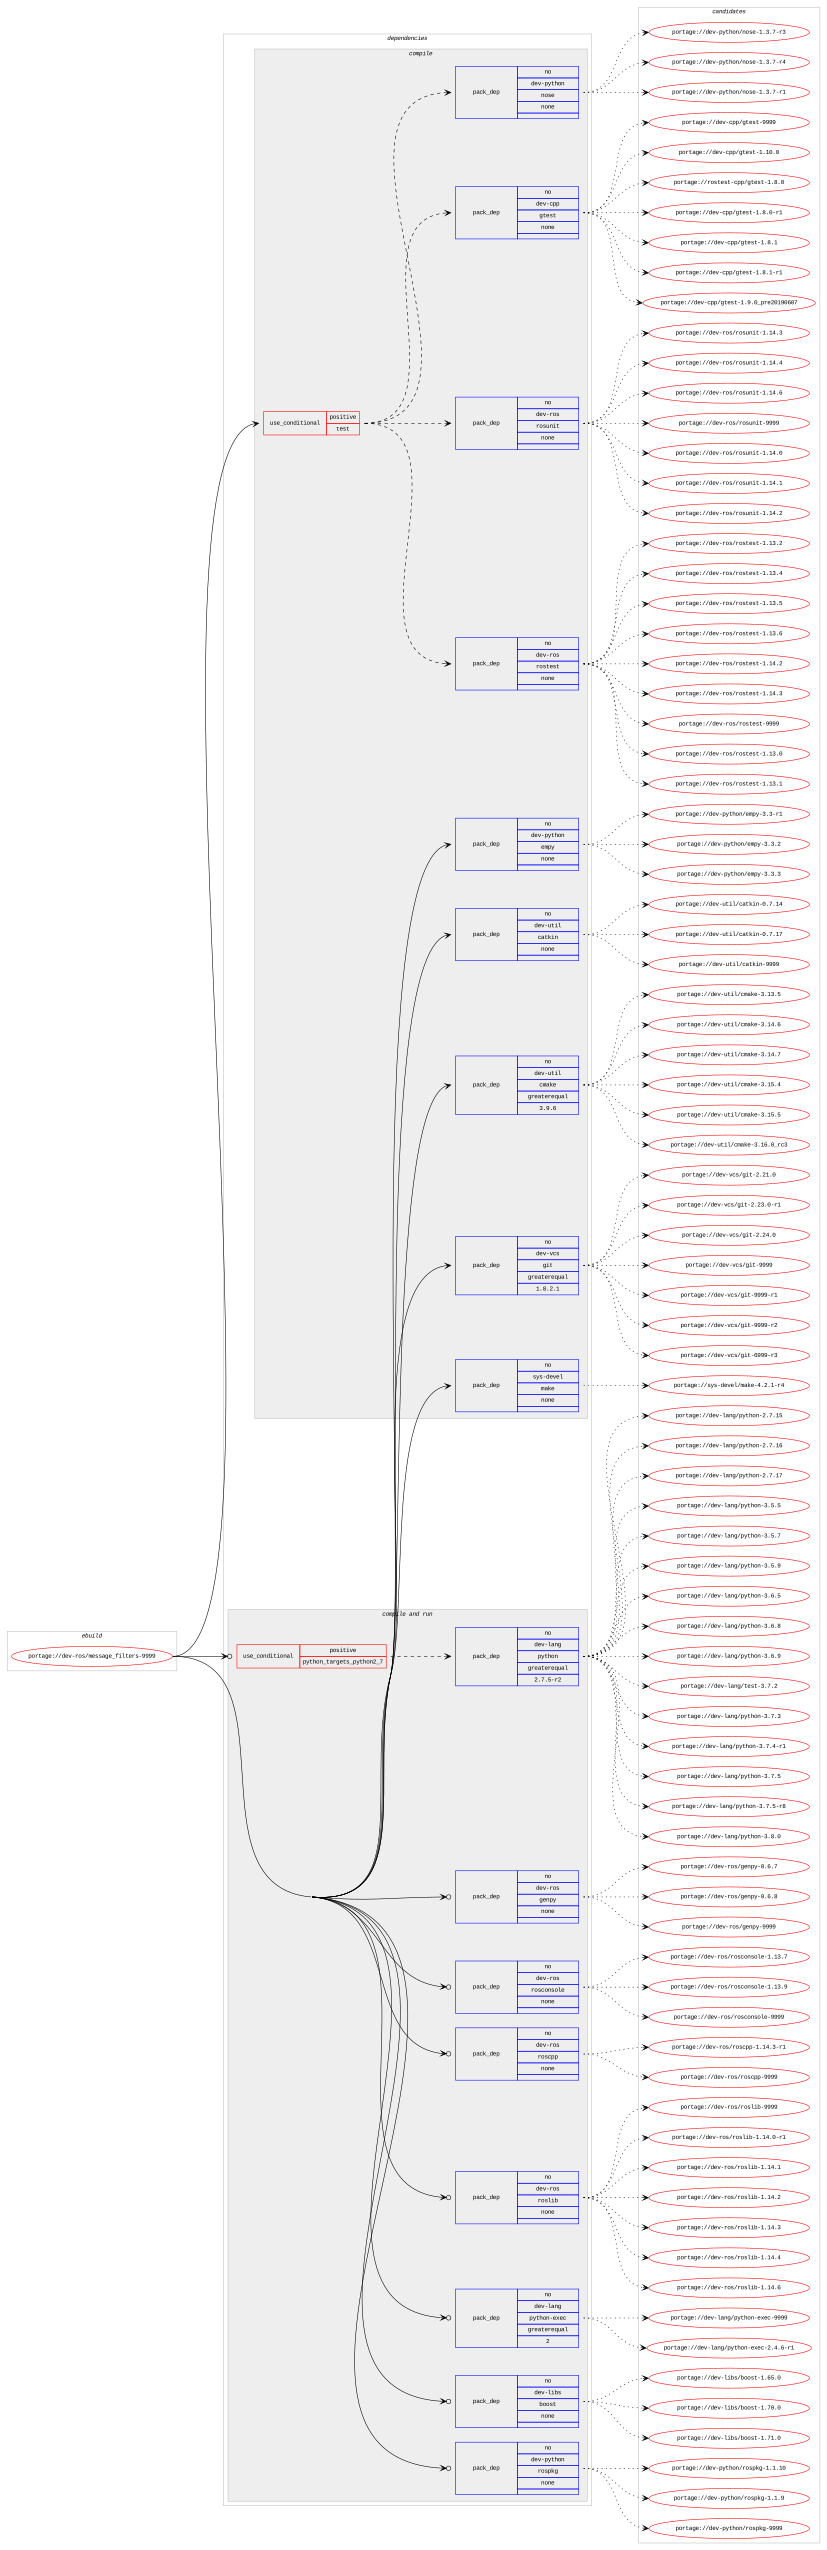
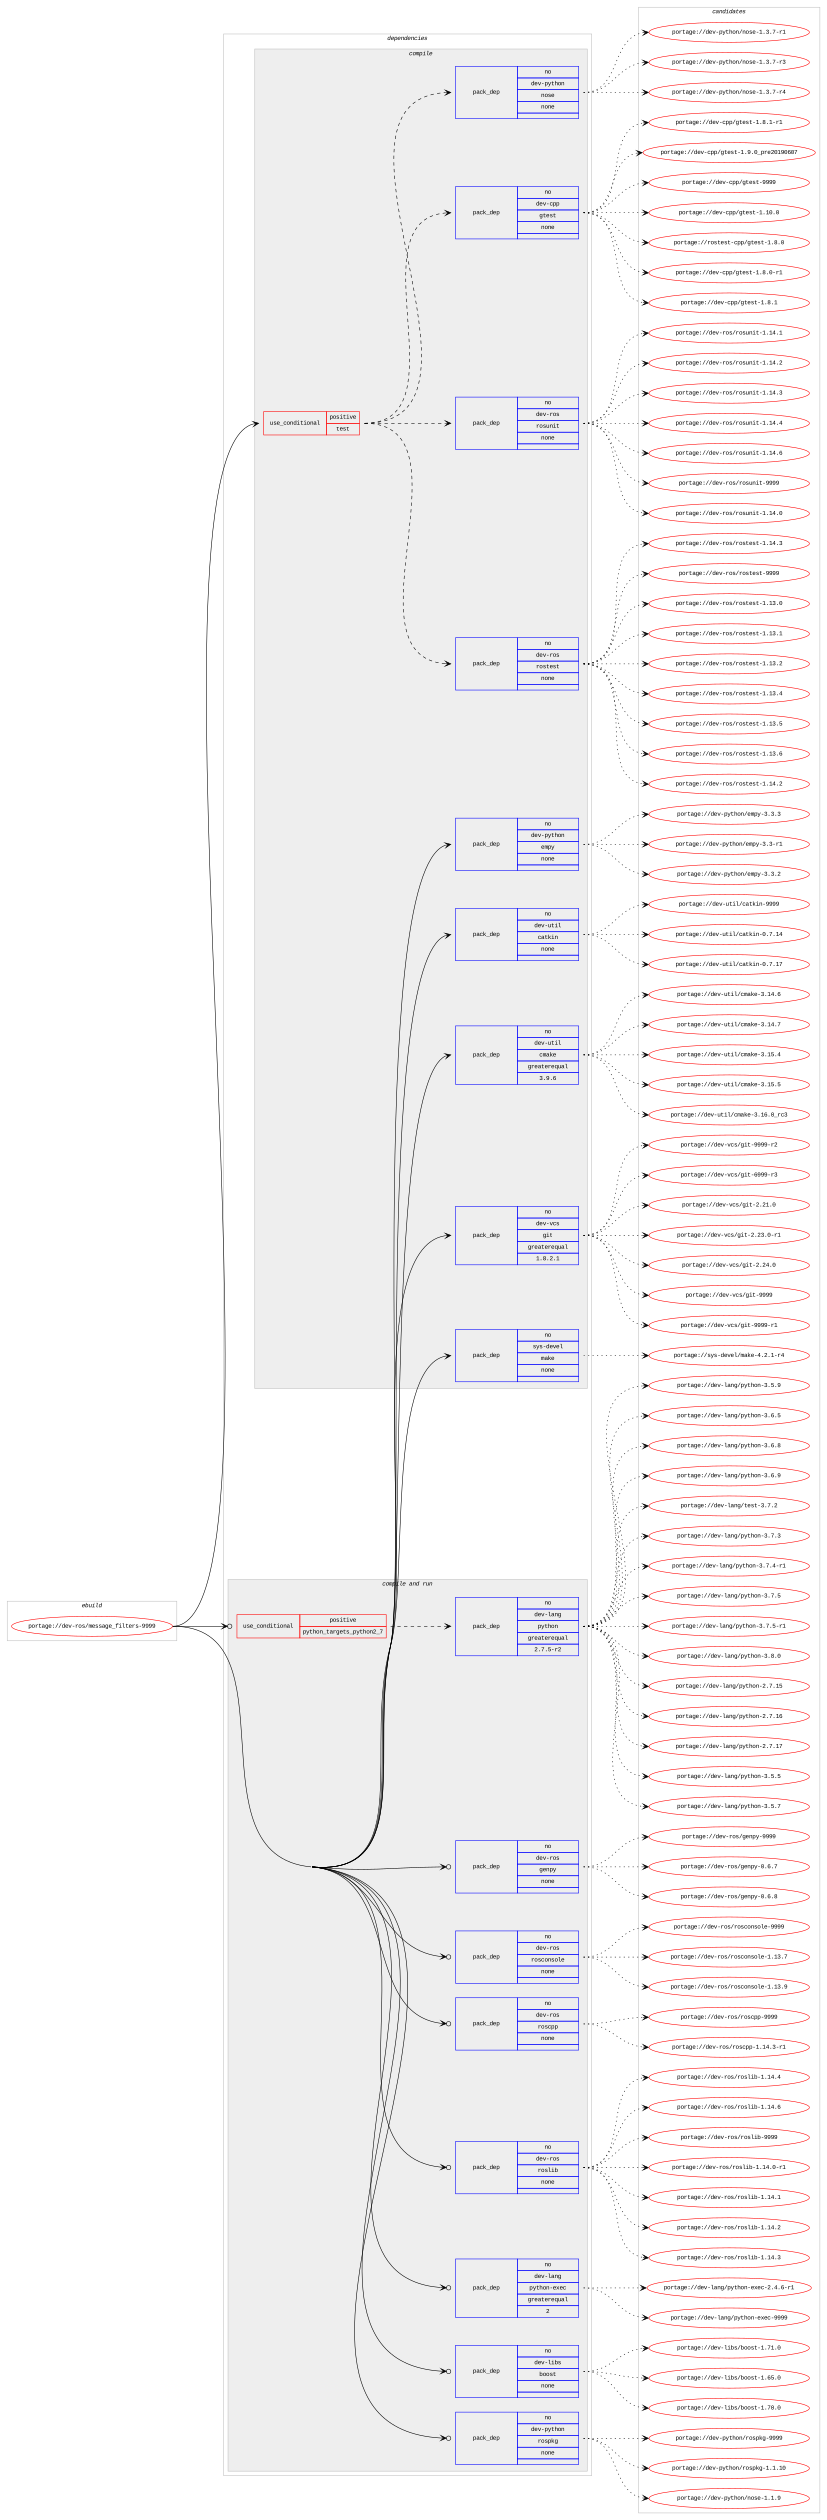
(729, 995) -> none
(729, 1807) -> (729, 1626)
(729, 2498) -> (729, 2498)
